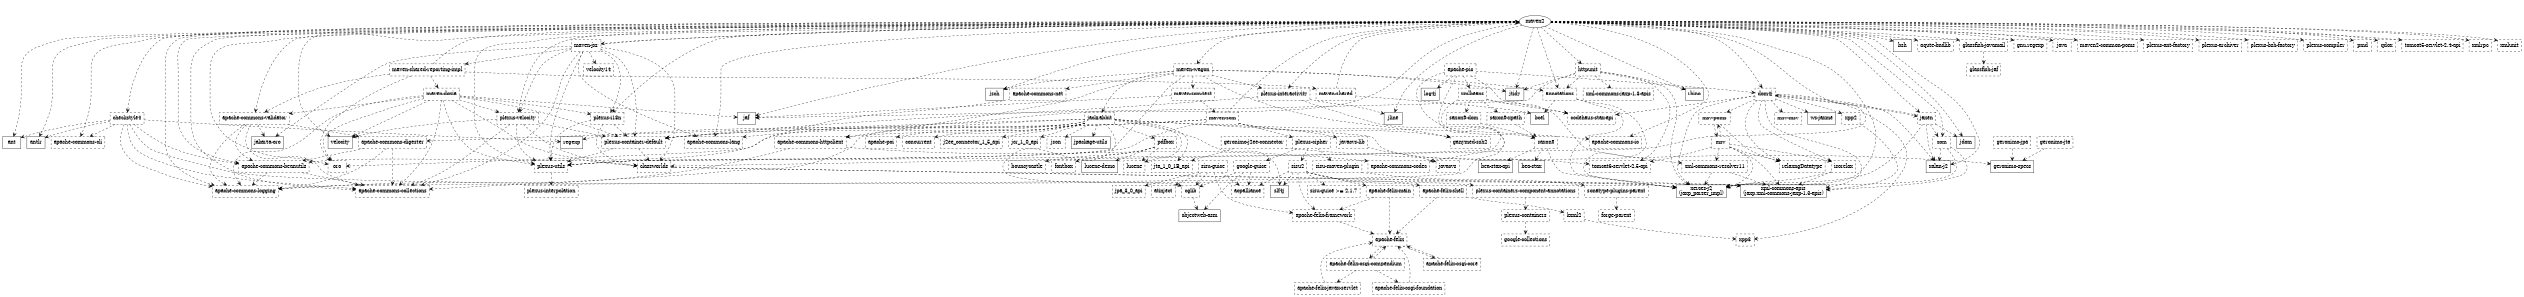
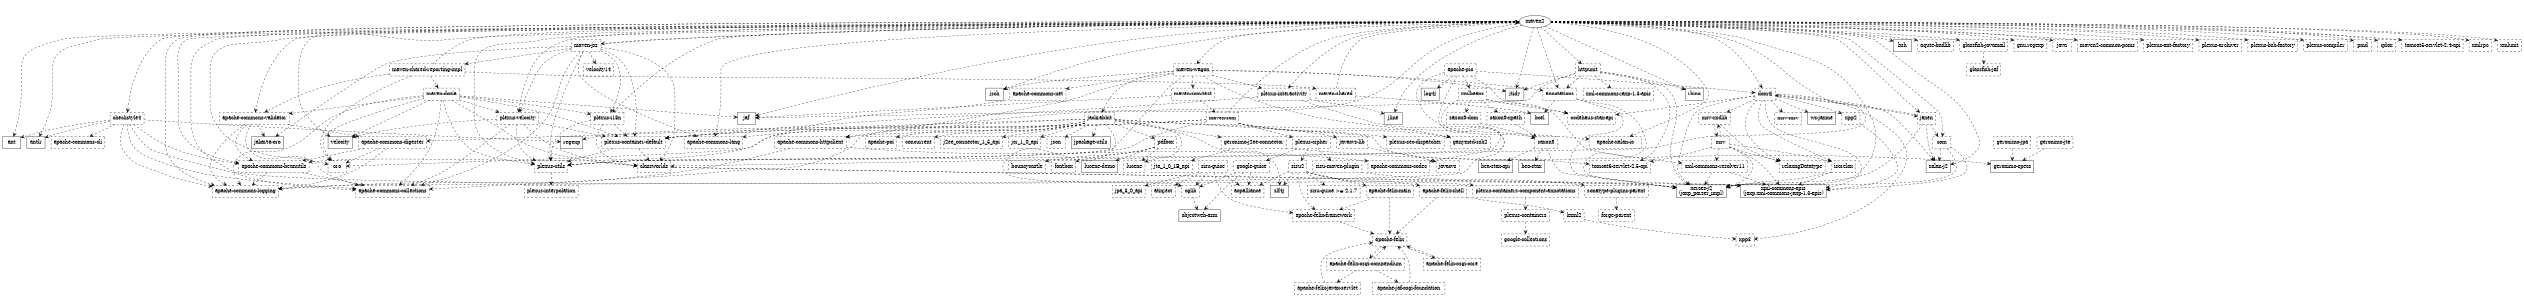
(765, 24) -> none
(1715, 118) -> (1715, 118)
(1163, 126) -> (1179, 131)
none -> (1415, 143)
(1615, 143) -> (1615, 143)
(1966, 143) -> none
(393, 167) -> (364, 155)
(1409, 288) -> (1409, 288)
